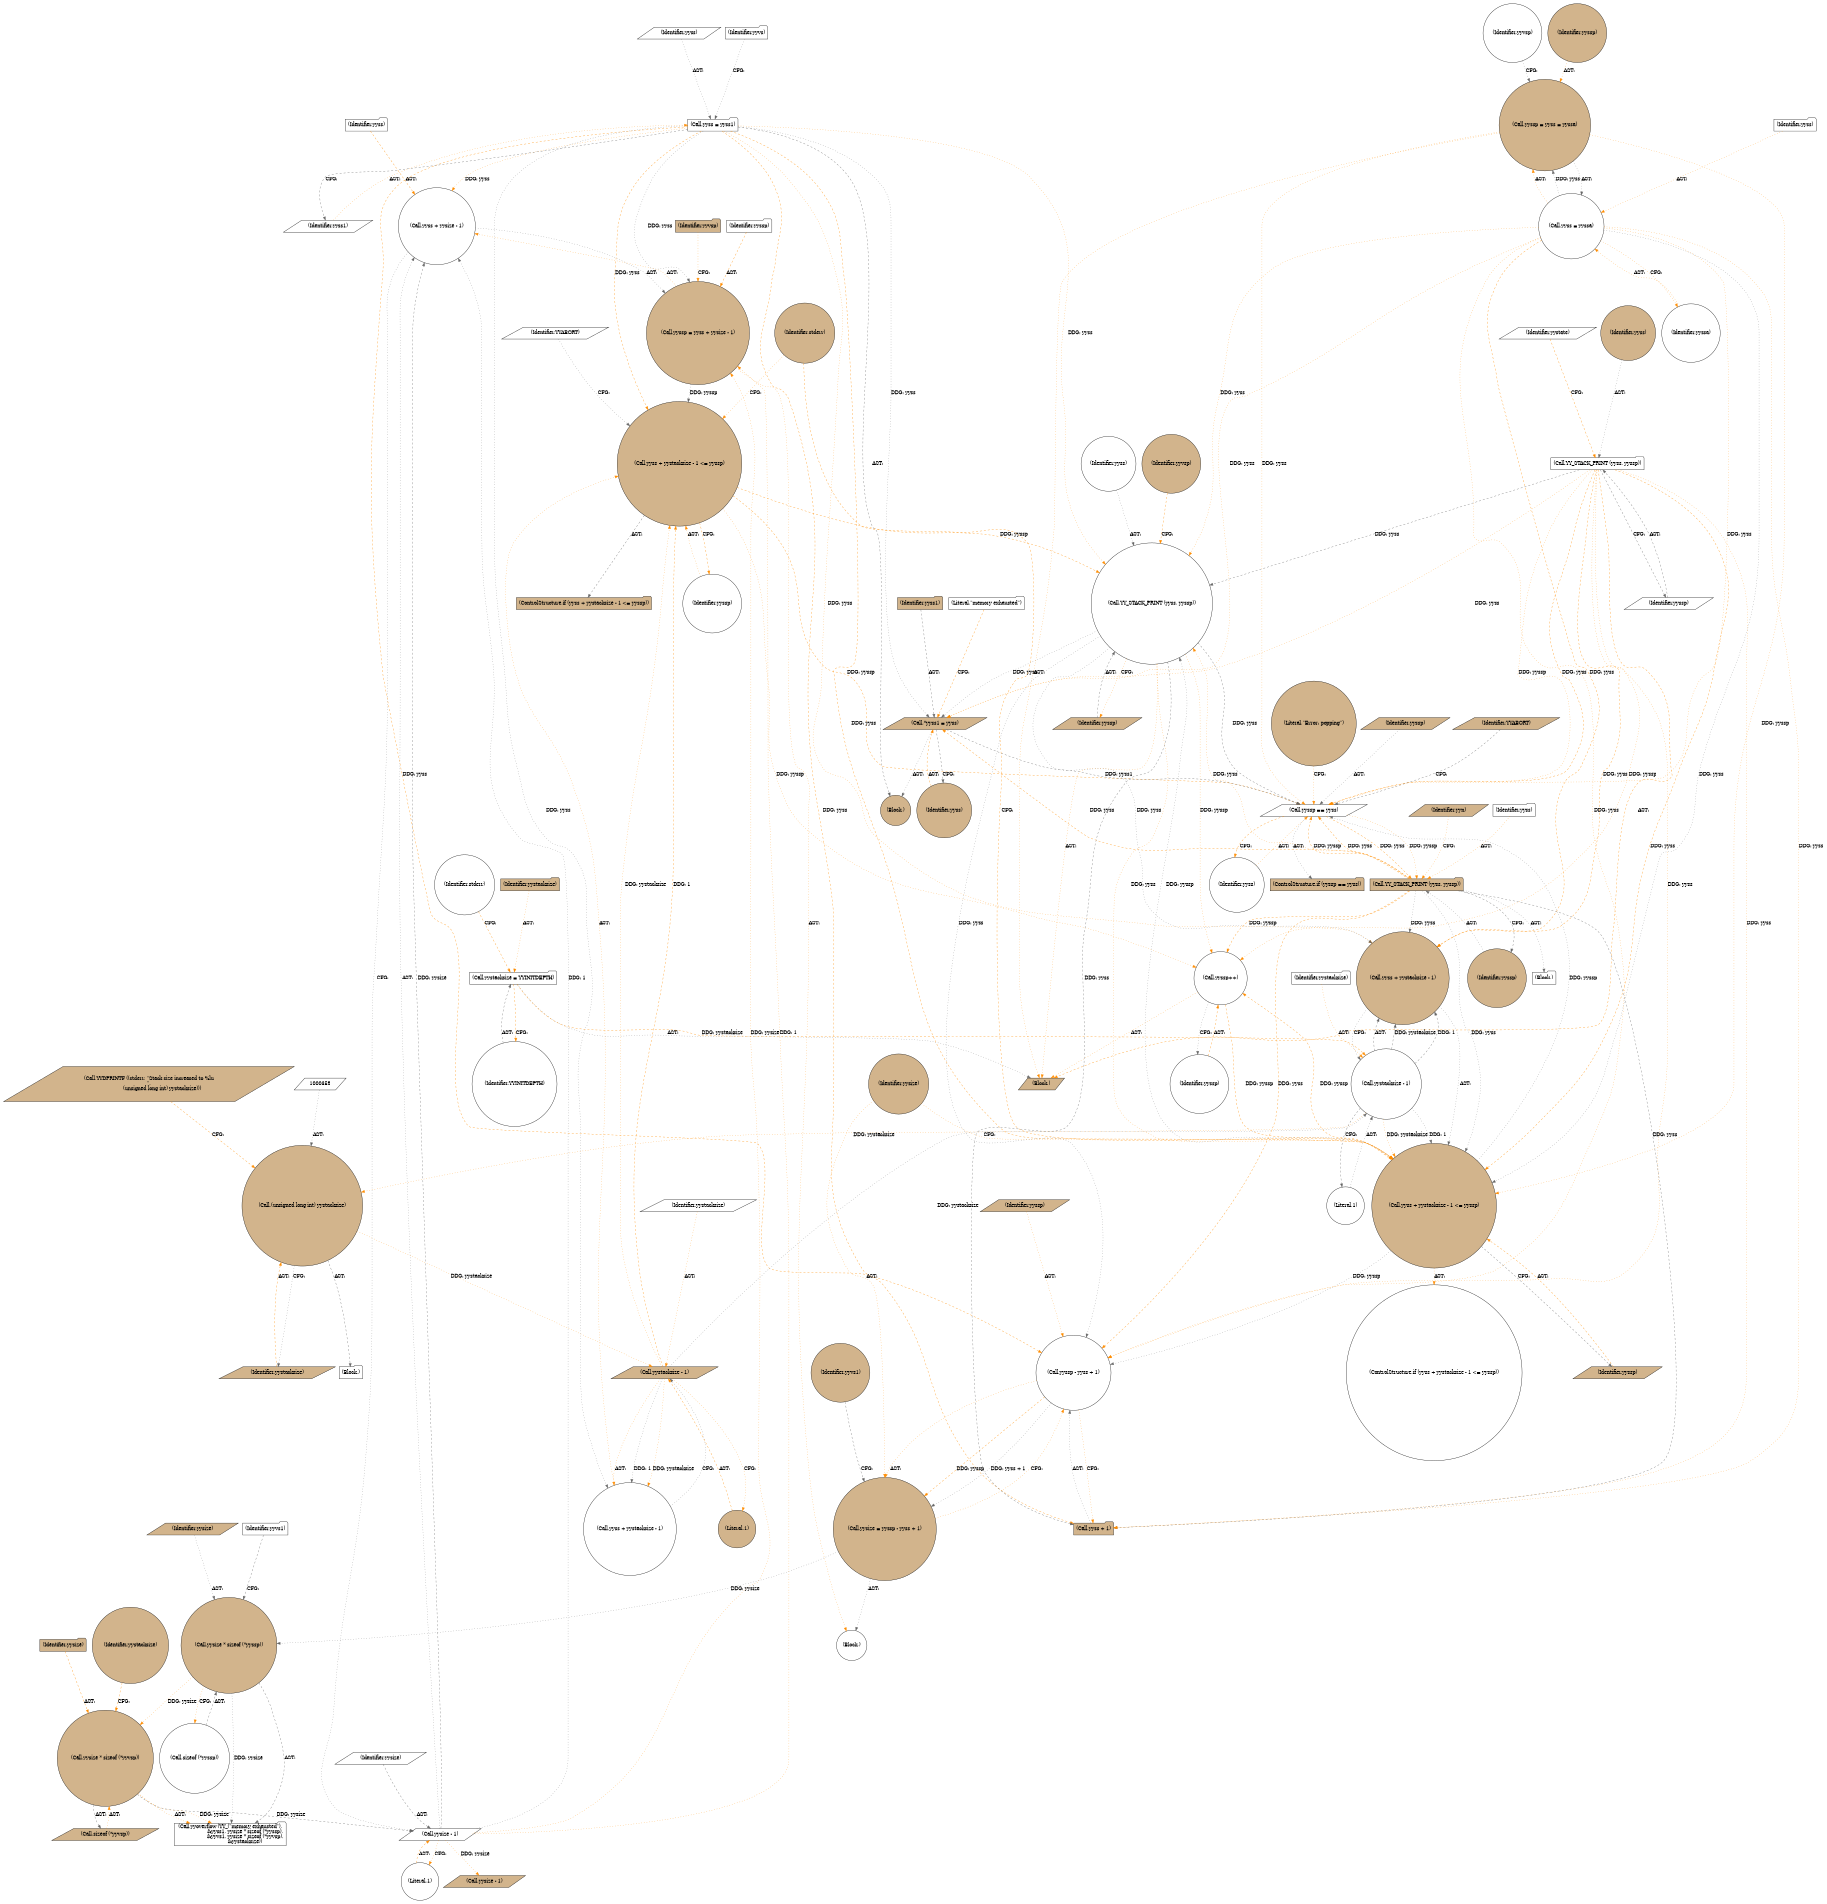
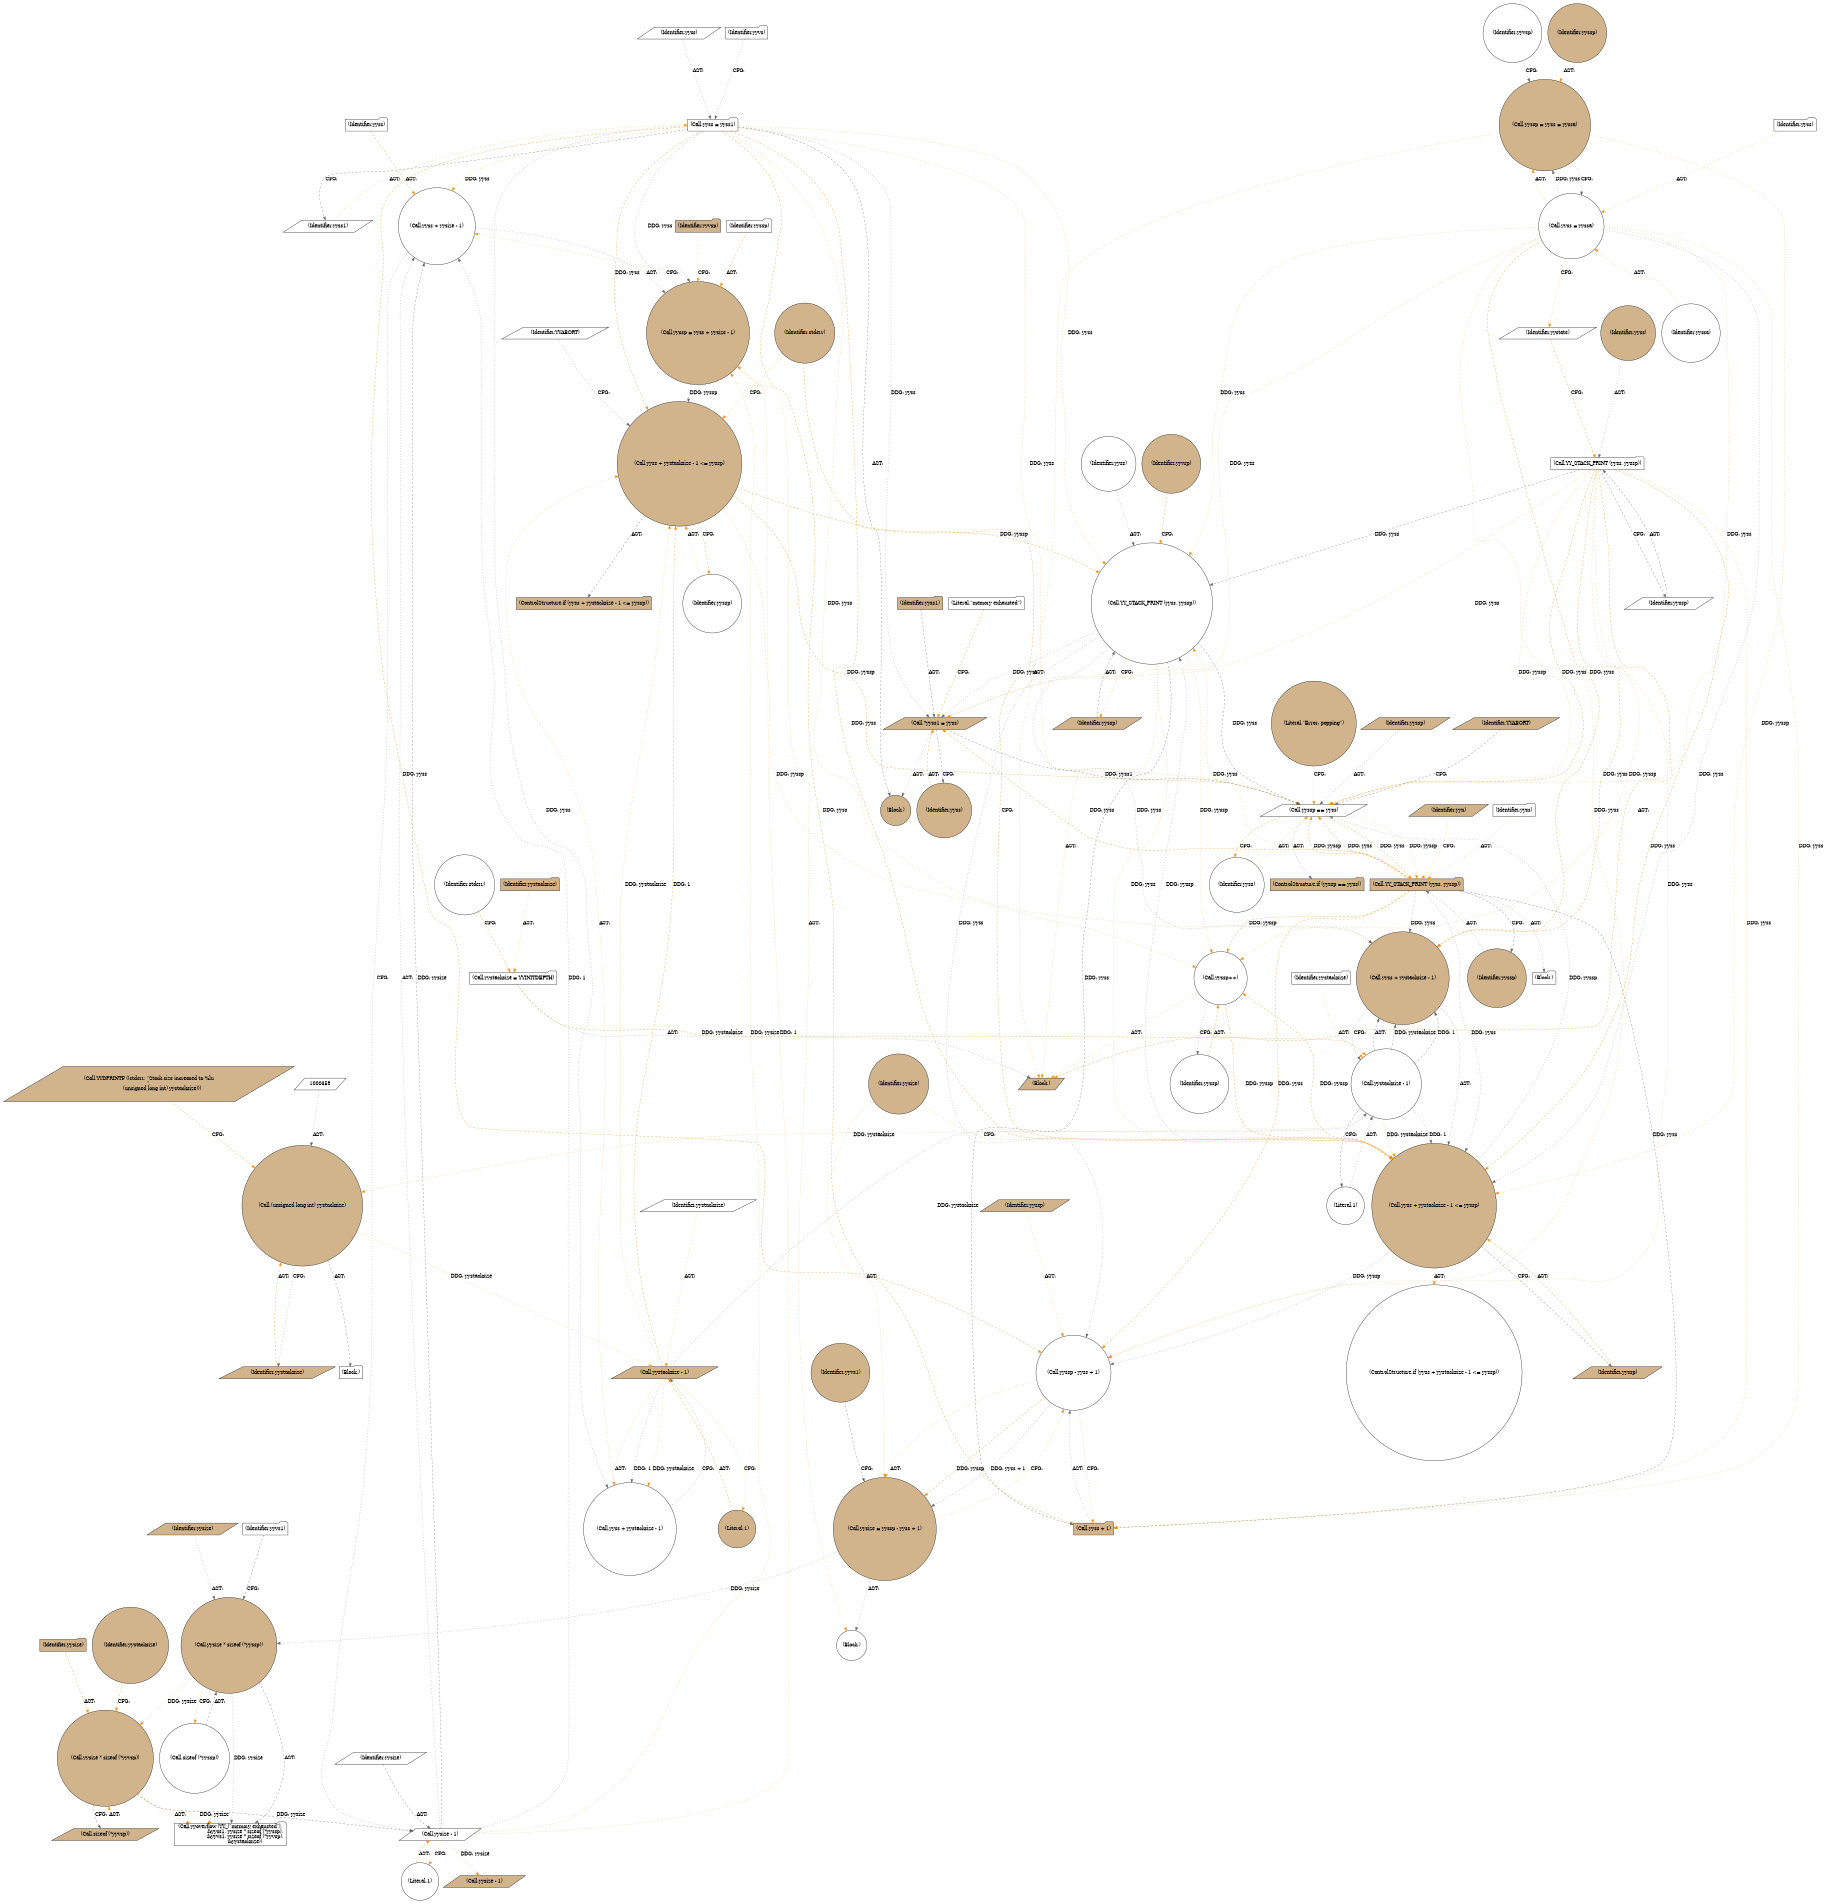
(1588, 179) -> (1588, 179)
(1643, 268) -> (1557, 291)
(673, 273) -> (673, 273)
(1262, 368) -> (1021, 466)
(515, 1084) -> none
(102, 1815) -> (102, 1815)
